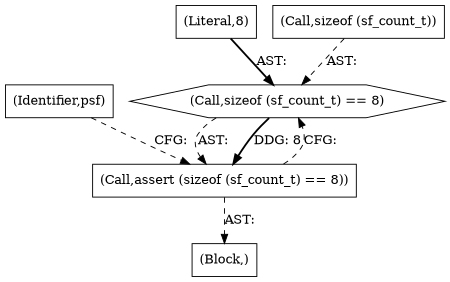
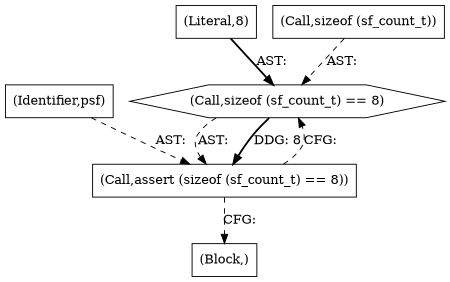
(173, 141) -> (173, 141)
(242, 220) -> (242, 220)
